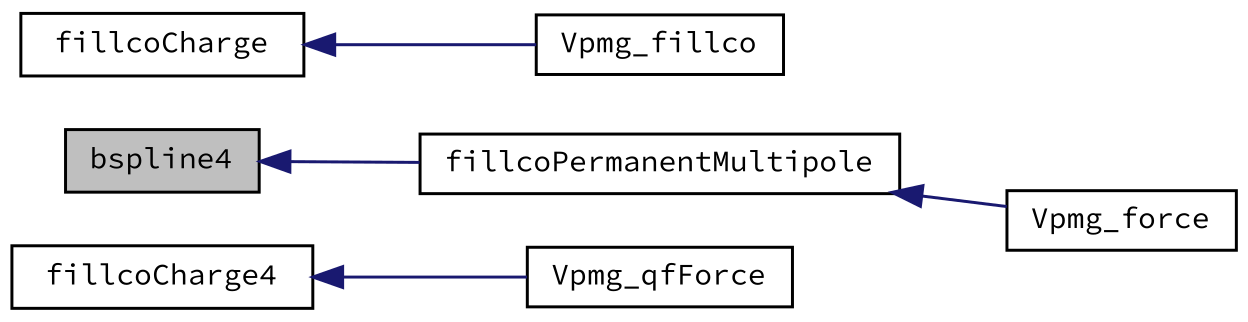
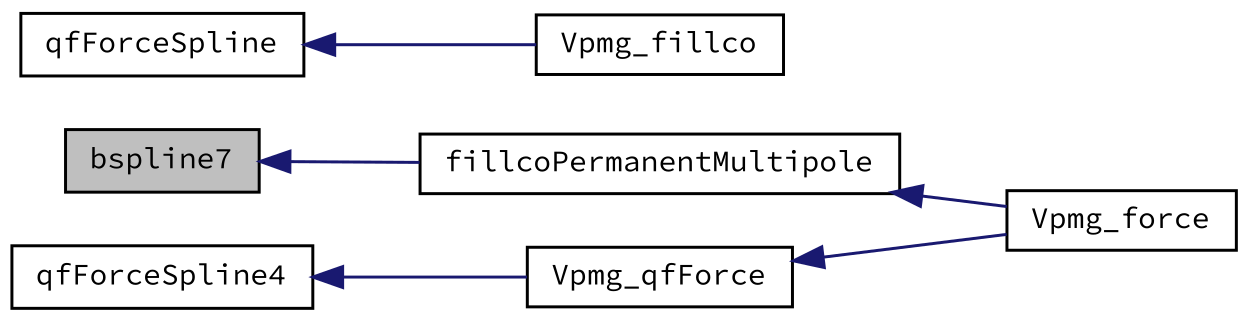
(162, 45) -> (162, 45)
(162, 161) -> (162, 161)
none -> (915, 246)
(162, 277) -> (162, 277)
